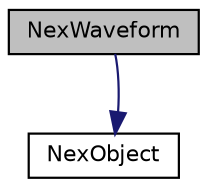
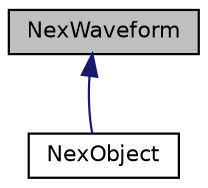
(118, 83) -> (89, 105)
